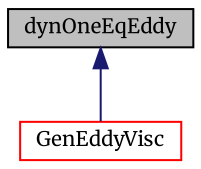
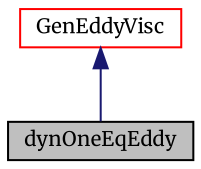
(101, 95) -> (101, 95)
